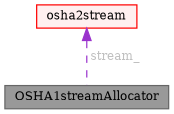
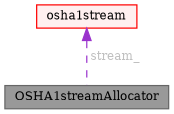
(87, 16) -> (87, 16)
